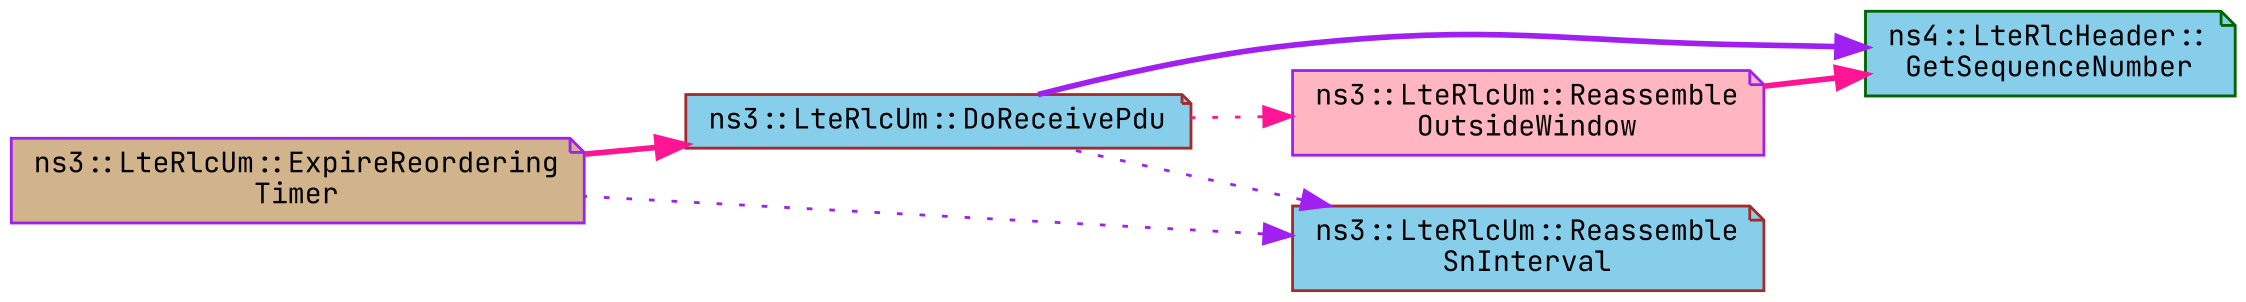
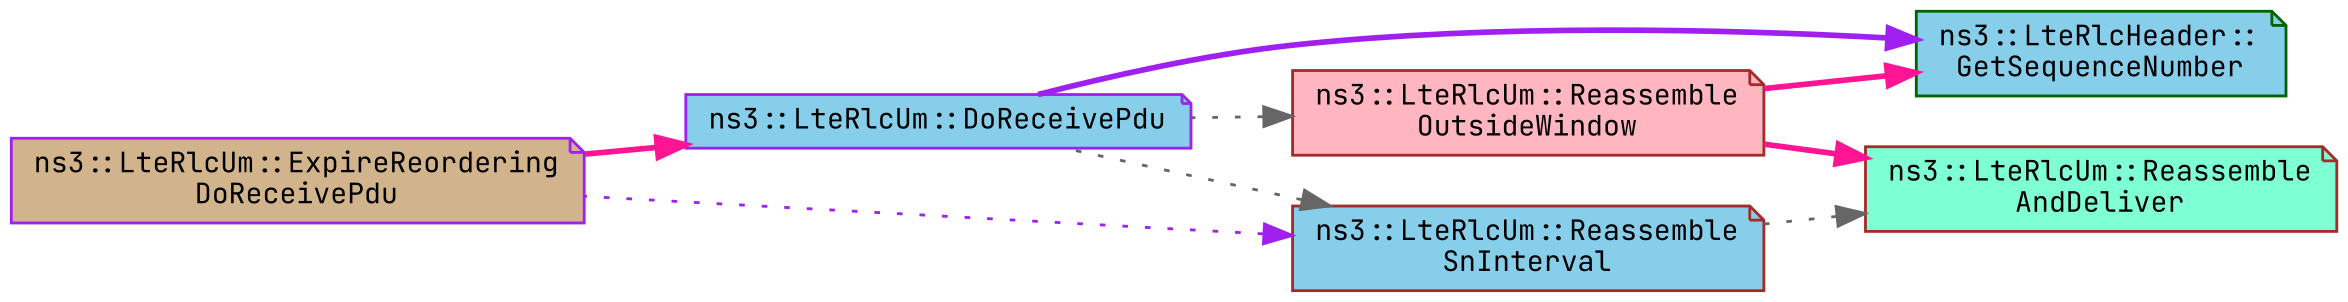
(2050, 54) -> (2101, 54)
(1528, 113) -> (1528, 113)
(1227, 117) -> (1227, 117)
(938, 121) -> (938, 121)
(1183, 174) -> (1183, 174)
(298, 181) -> (298, 181)
none -> (2101, 189)
